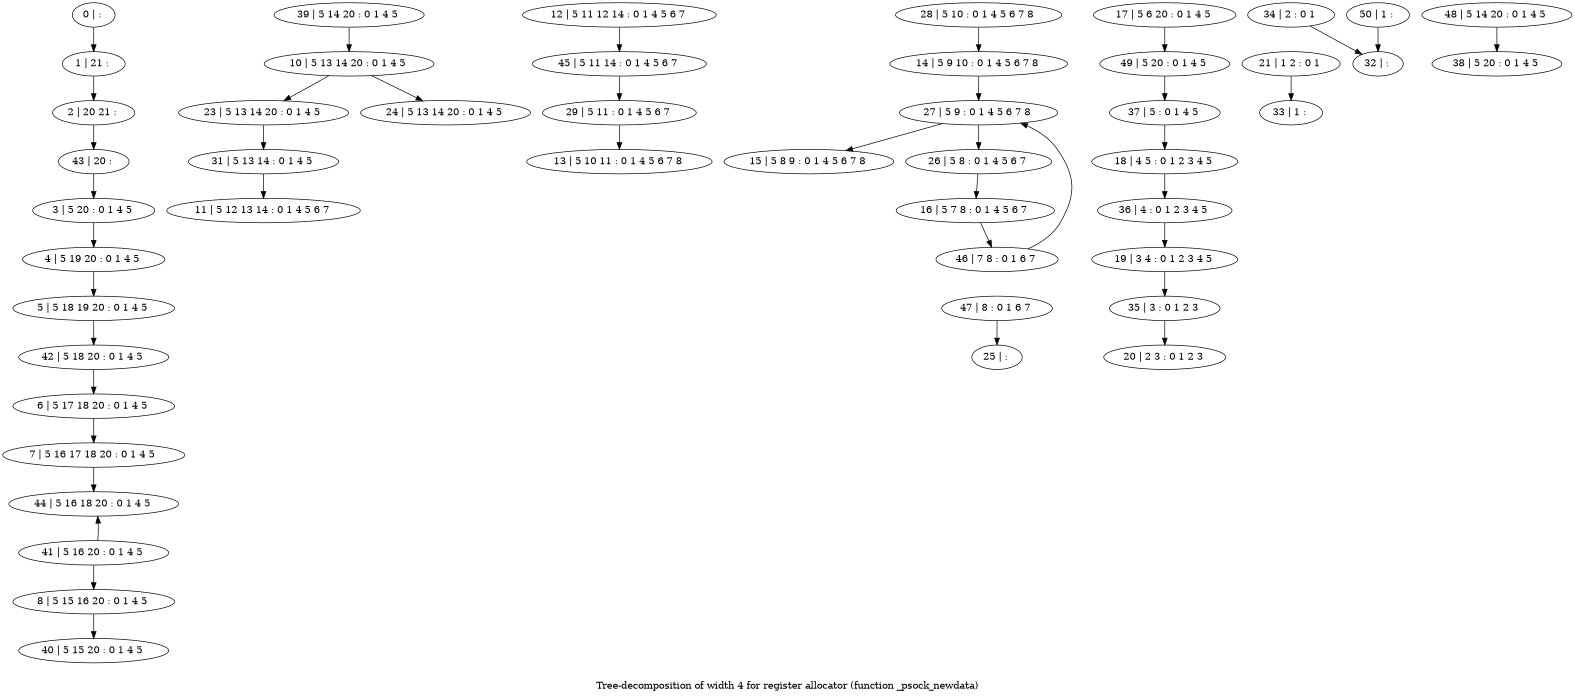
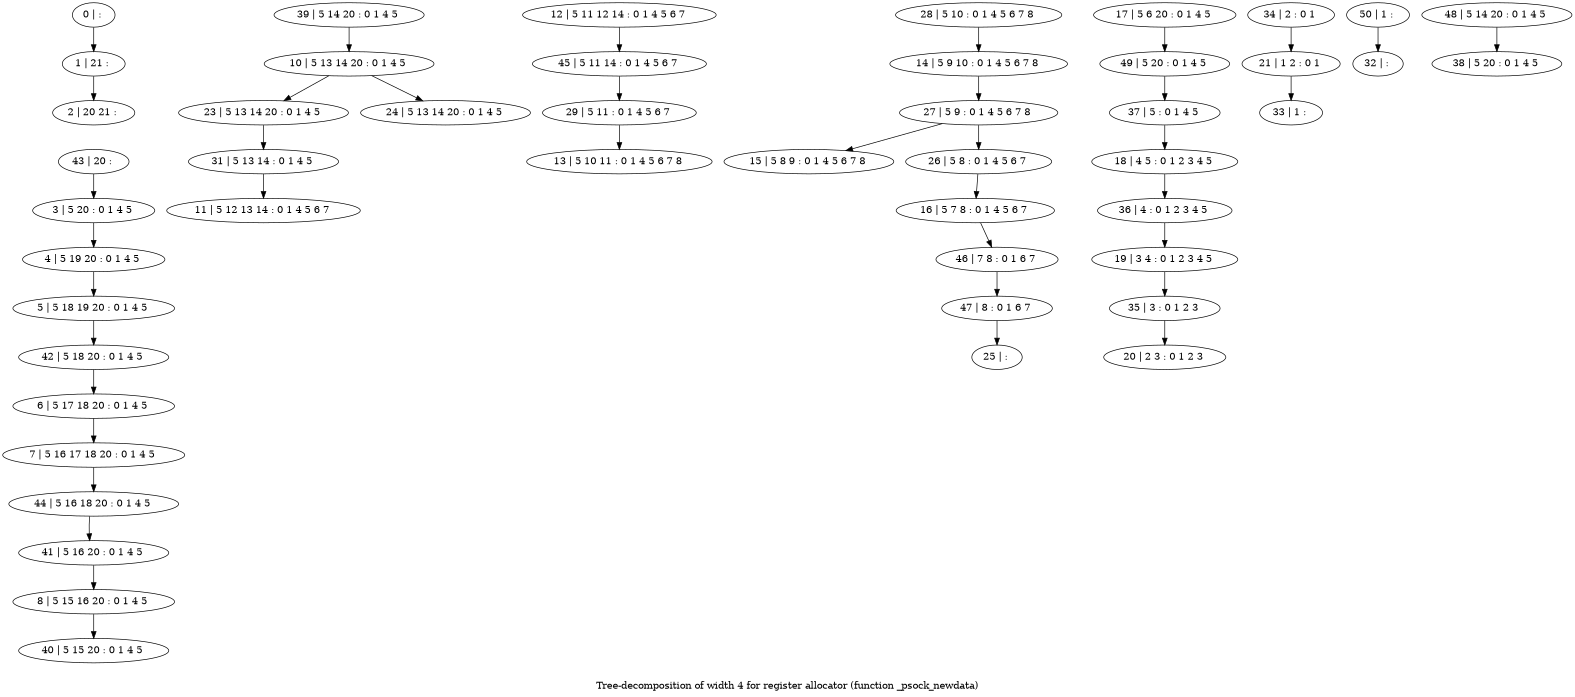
(1333, 39) -> (1291, 36)
(94, 134) -> none
(1072, 187) -> (997, 281)
(98, 532) -> (89, 525)
